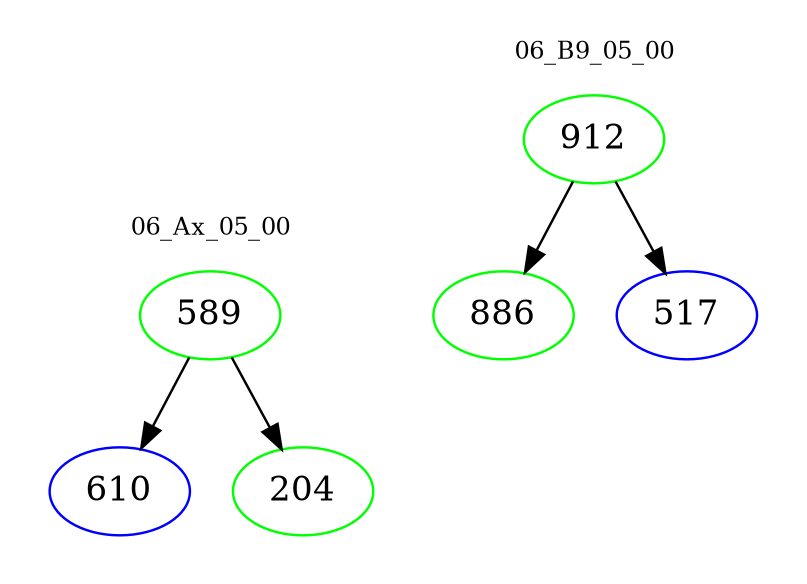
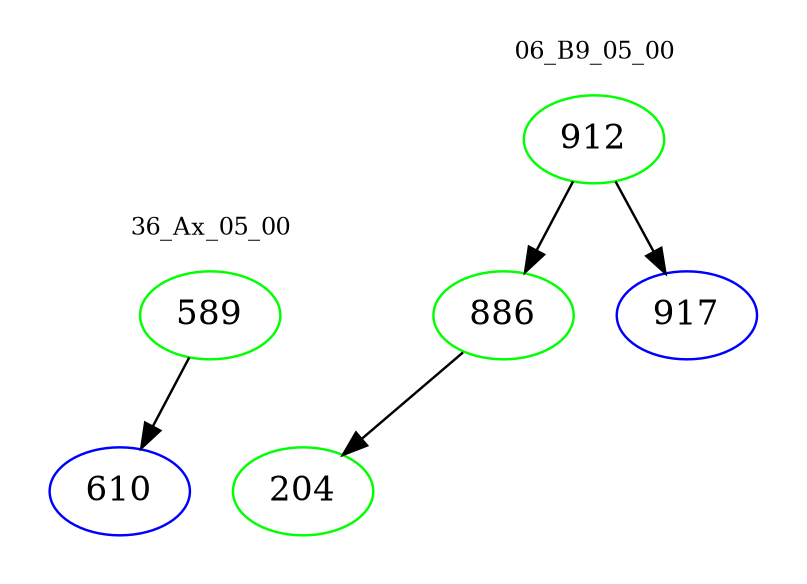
(211, 229) -> (211, 229)
(687, 315) -> (687, 315)
(251, 392) -> (413, 395)
